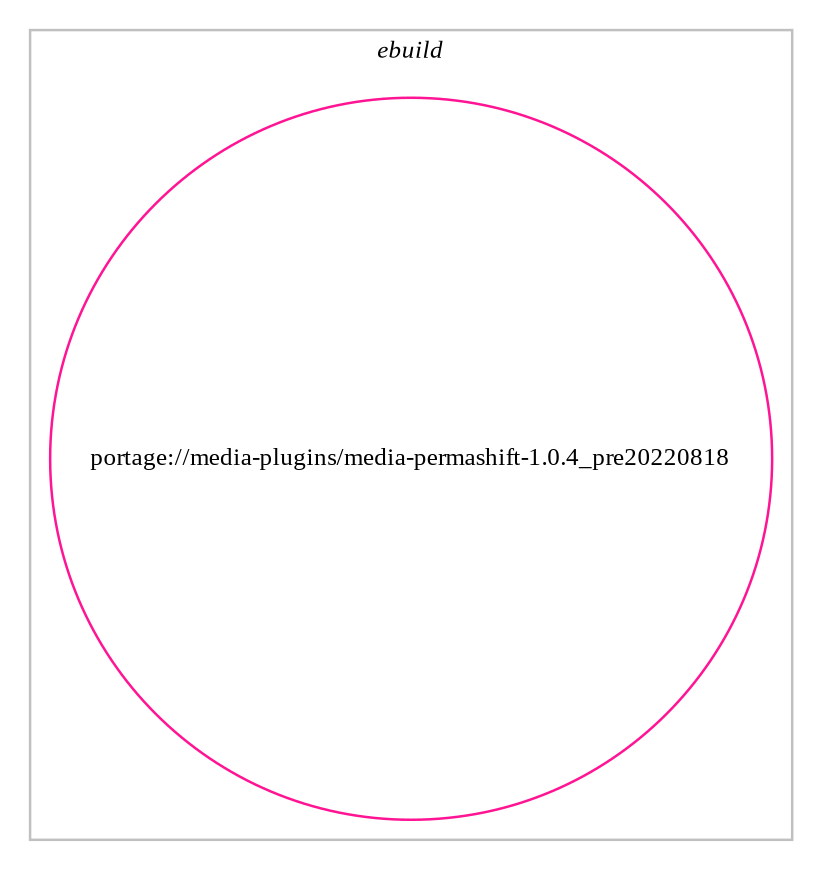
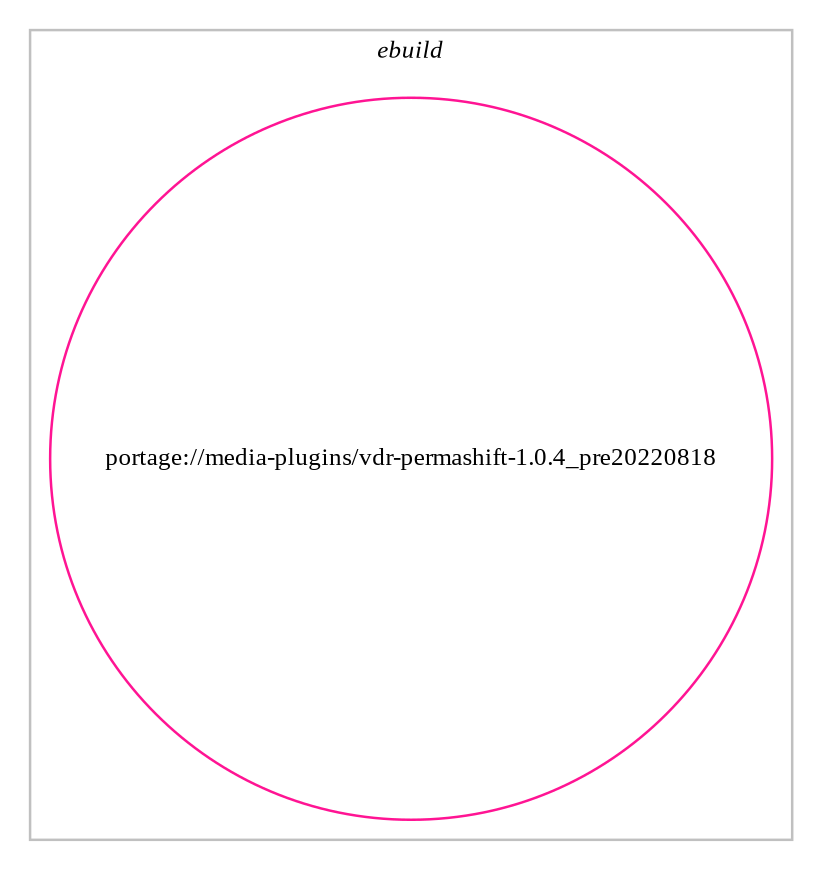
(411, 459) -> (411, 459)
